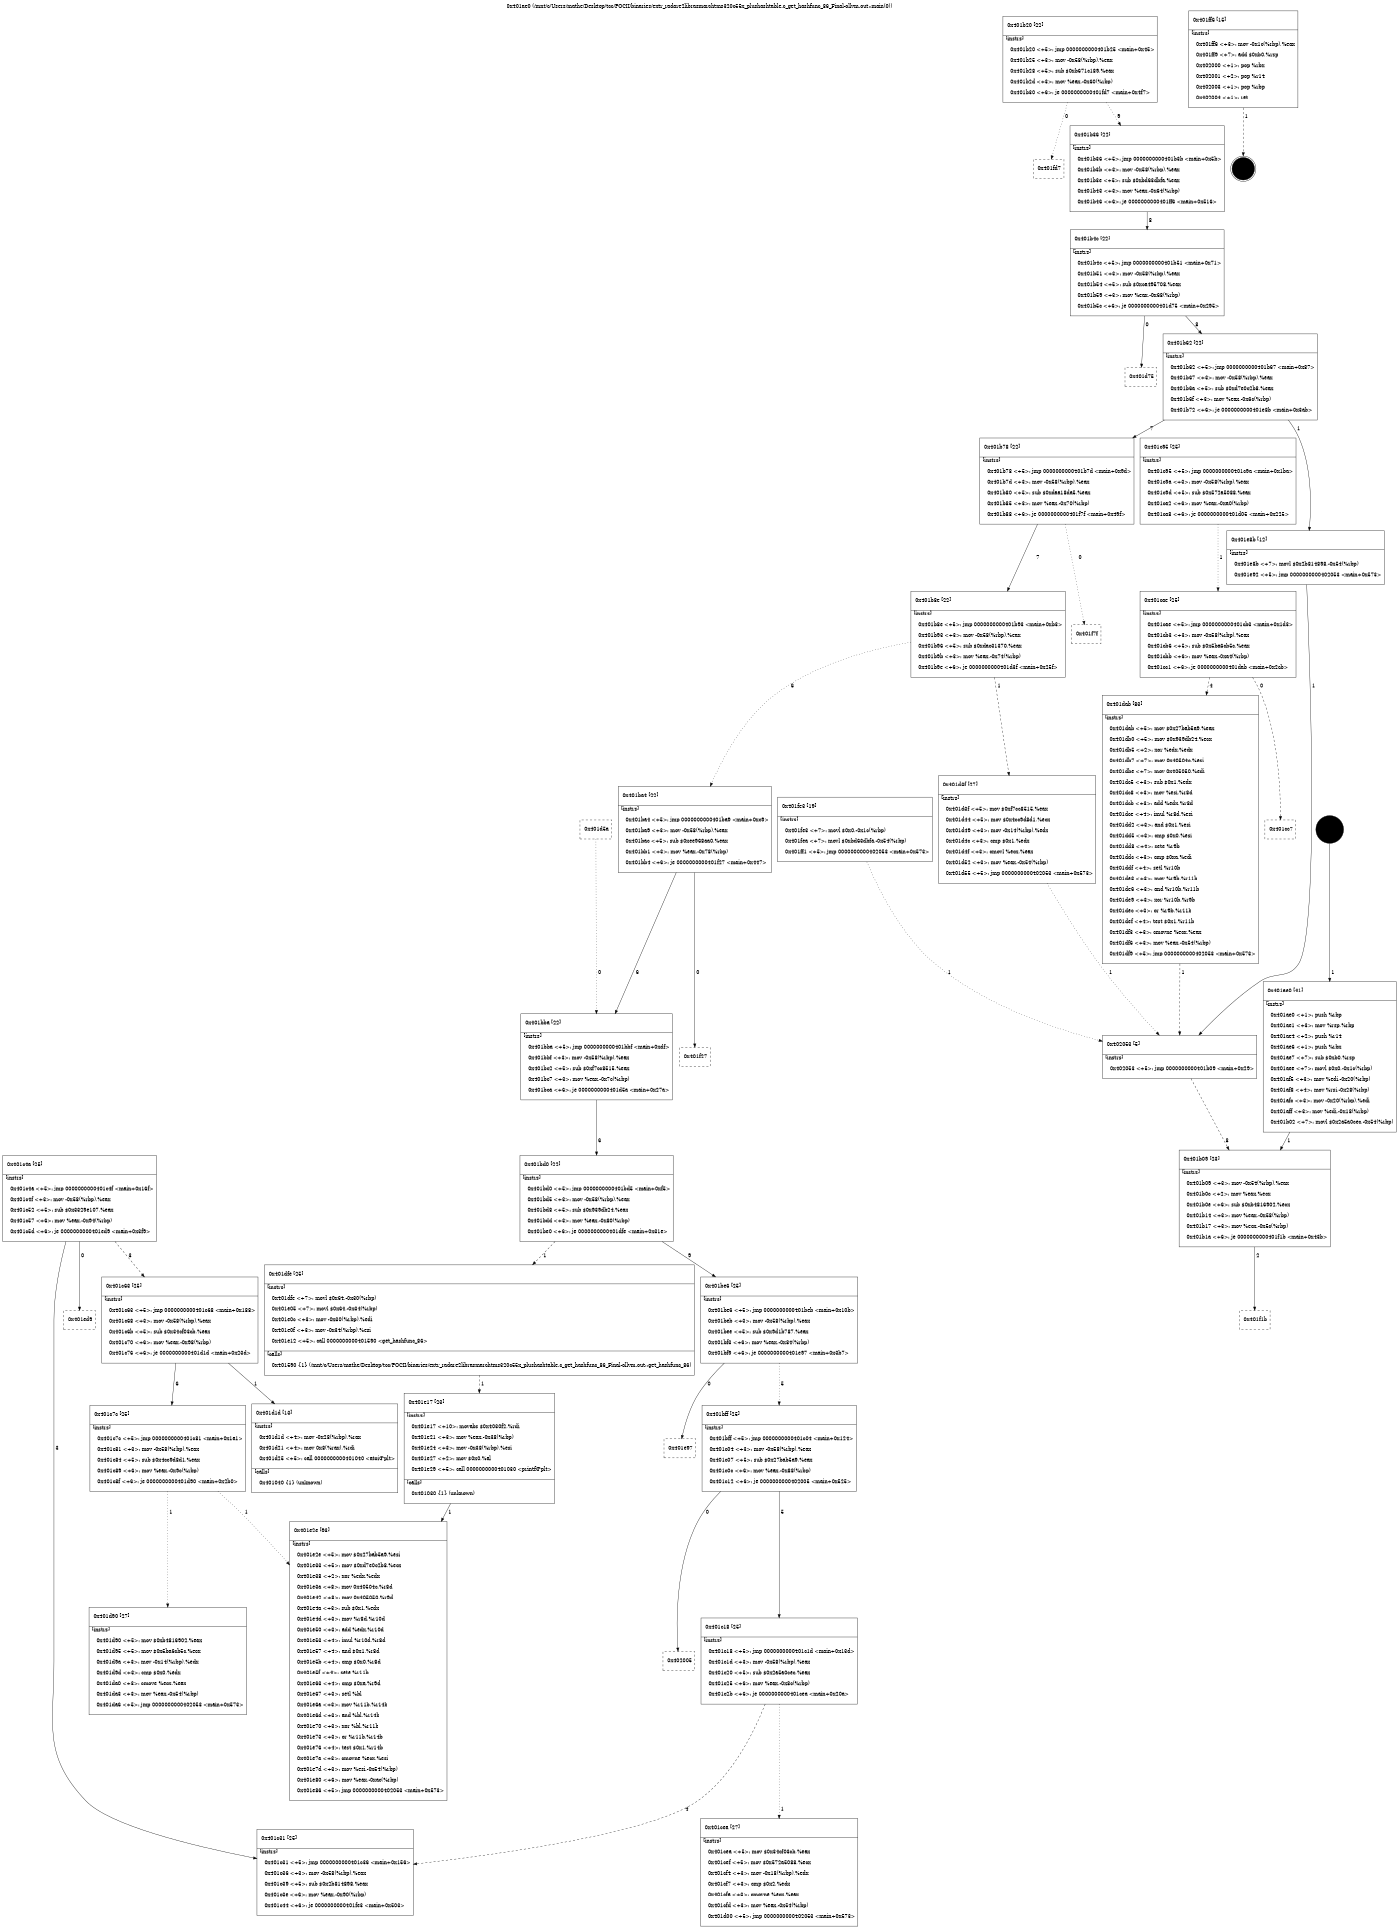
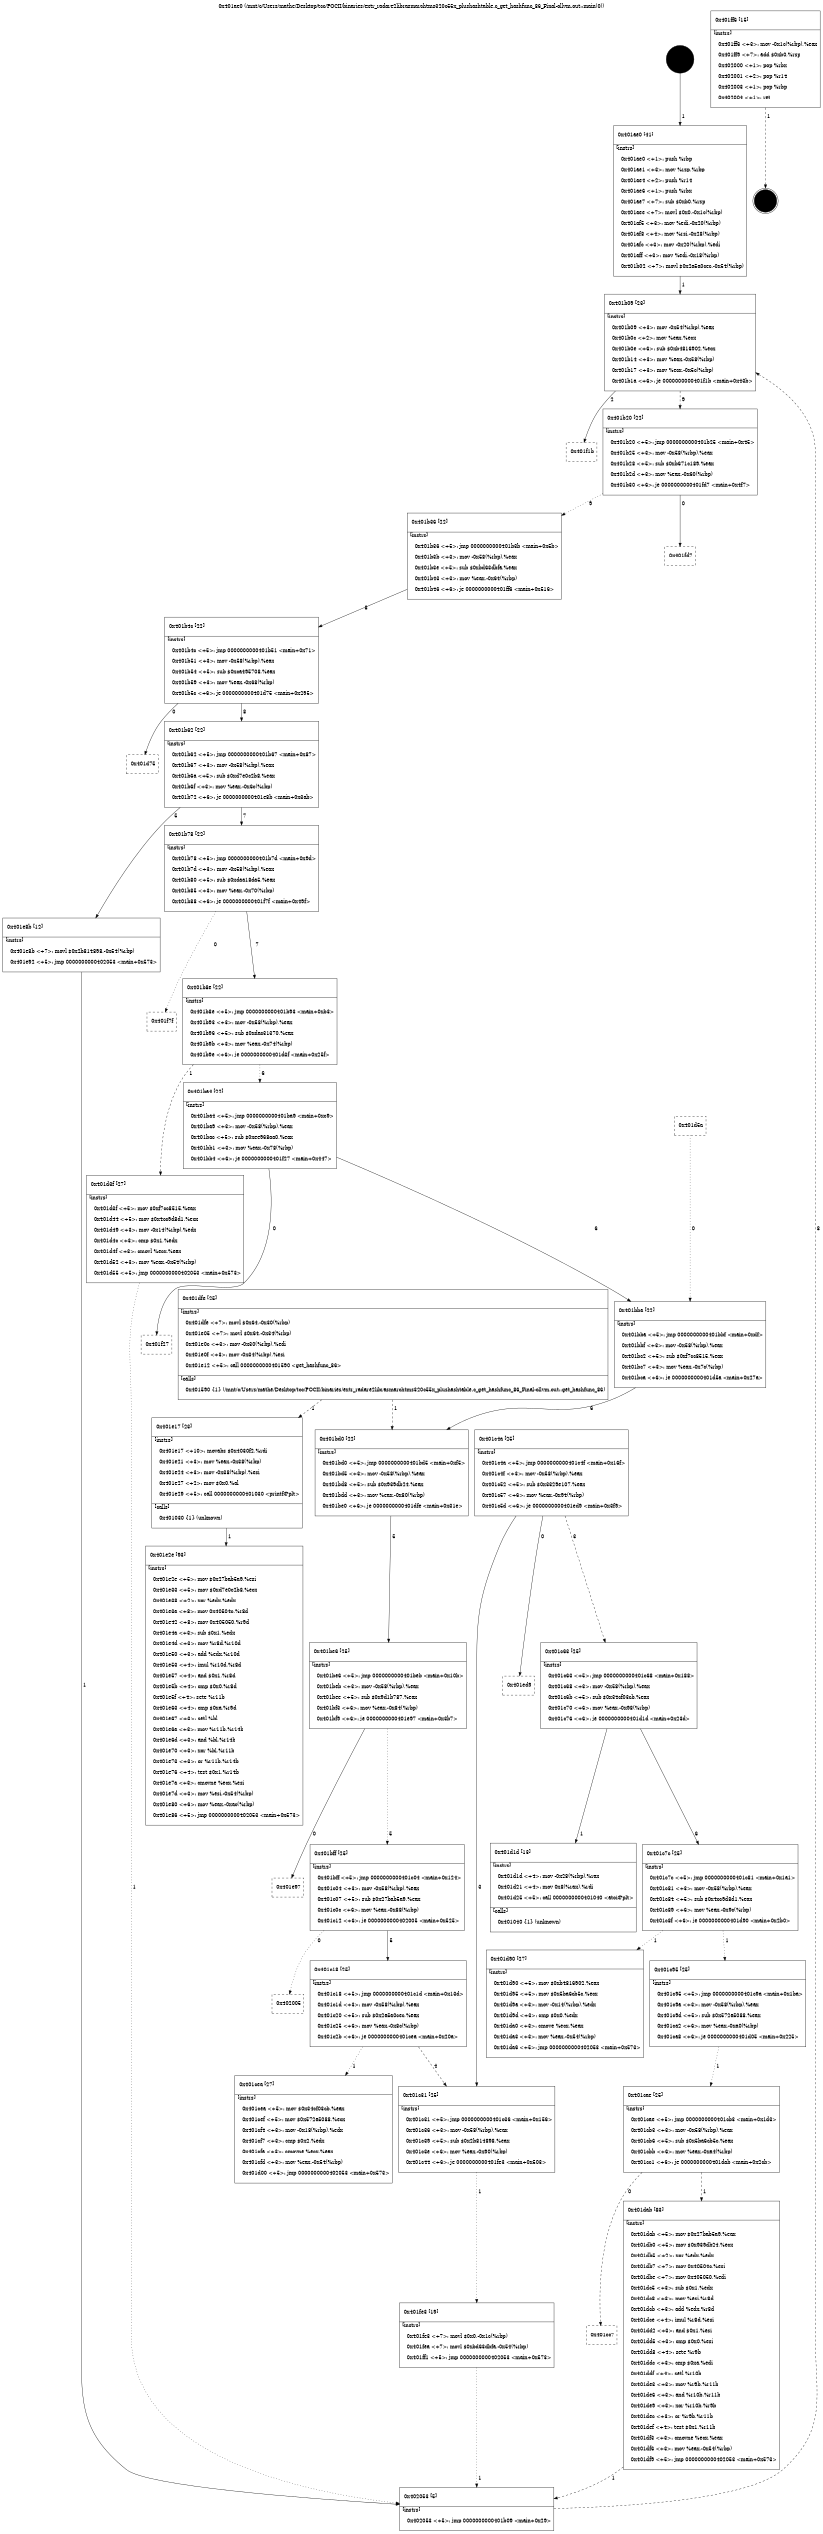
(1060, 129) -> (680, 519)
none -> (680, 398)
(1298, 429) -> (175, 816)
(1210, 686) -> (704, 2192)
(545, 1252) -> (392, 1413)
(689, 1256) -> (393, 1537)
(254, 1526) -> (724, 1944)
(683, 1565) -> (302, 1958)
none -> (477, 2236)
